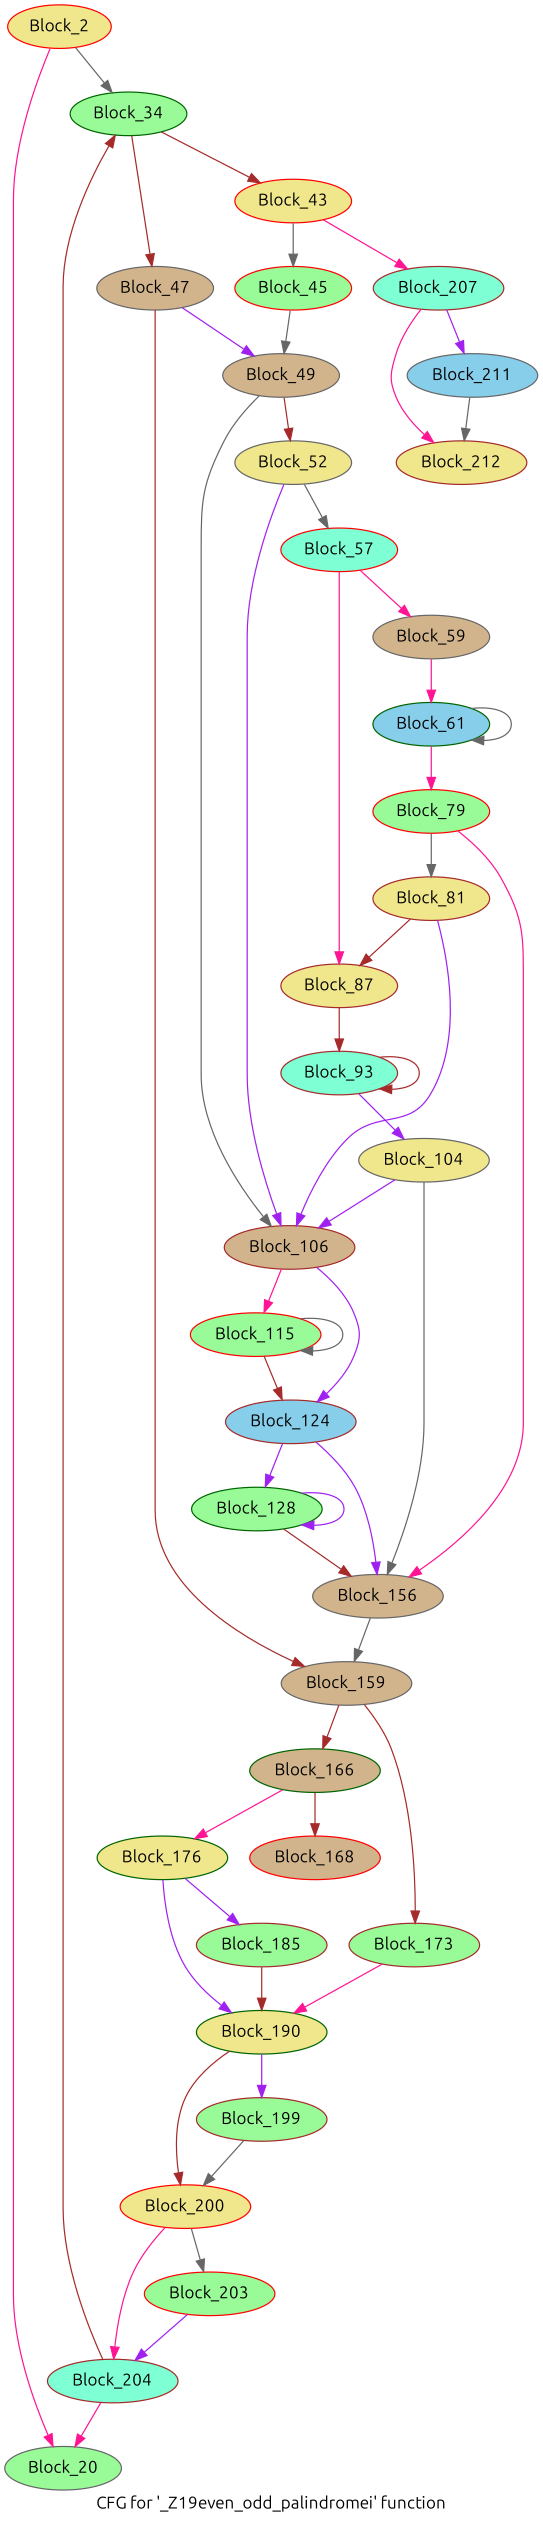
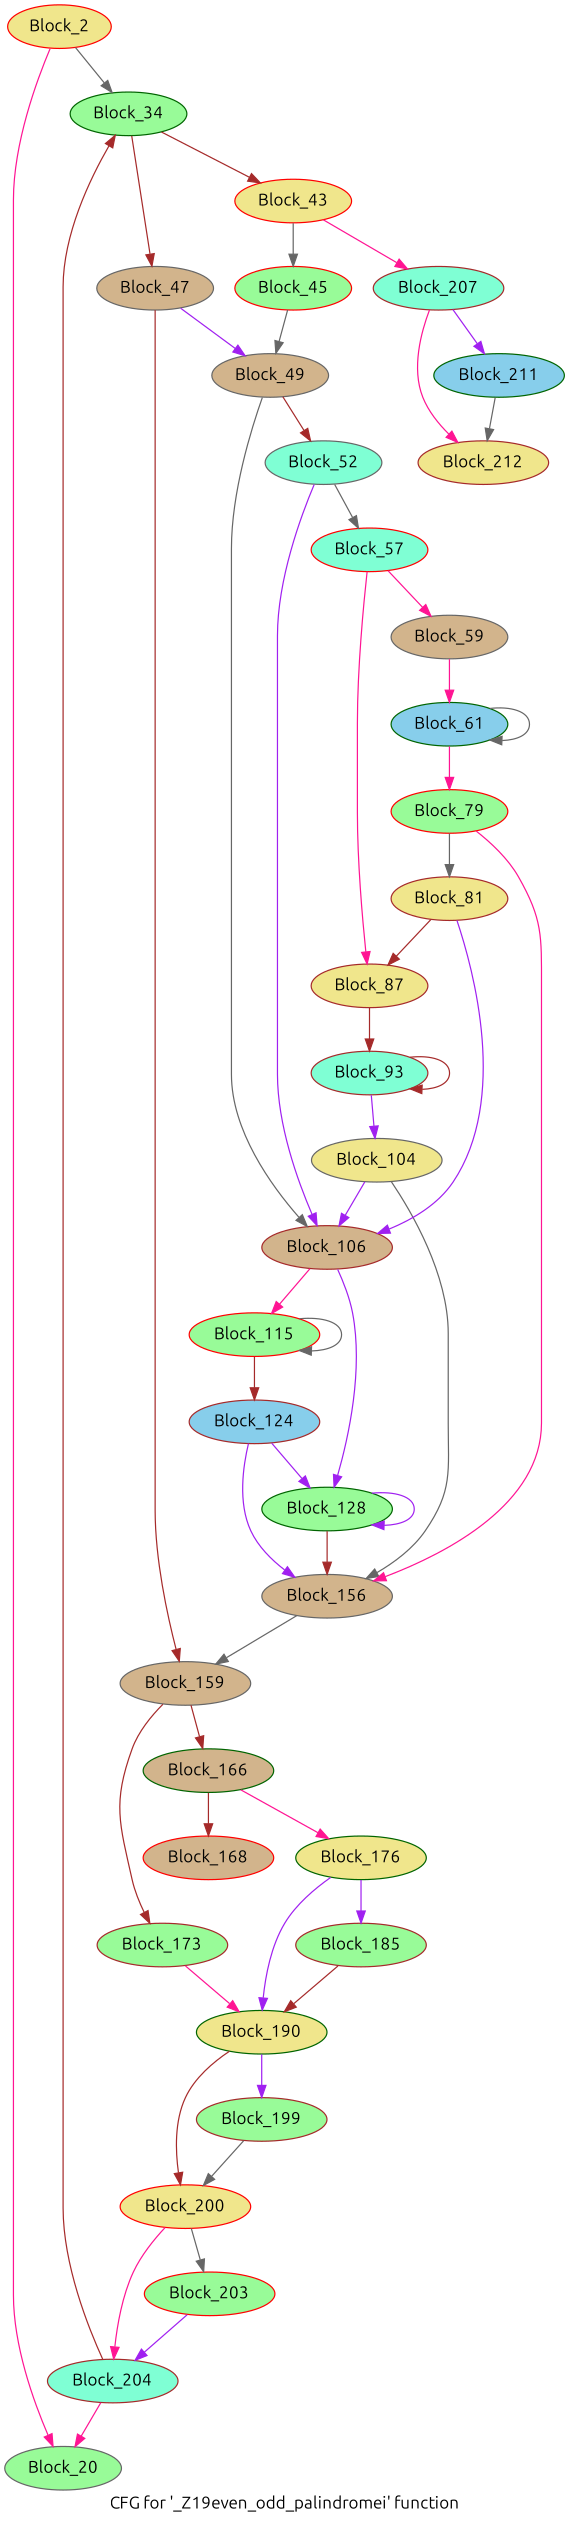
(472, 375) -> (499, 375)
(293, 463) -> (323, 463)
(359, 1328) -> (356, 1372)
